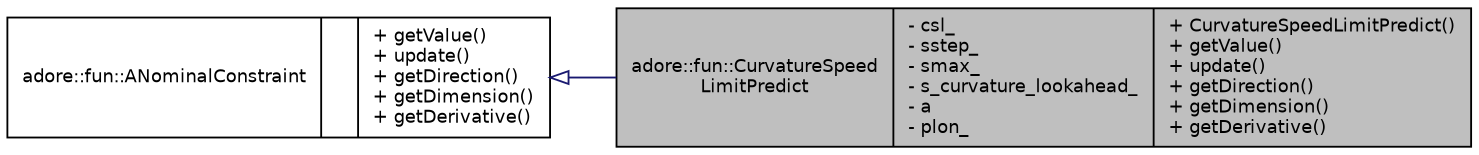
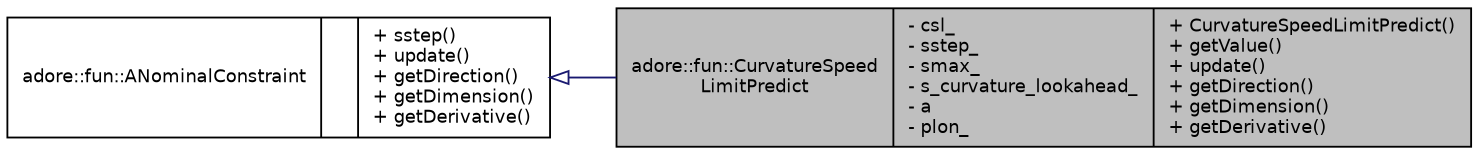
(430, 36) -> (415, 36)
